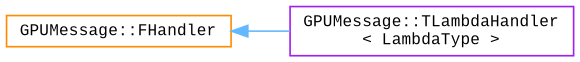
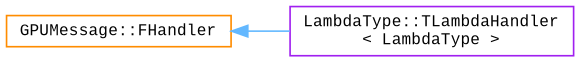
(432, 31) -> (432, 31)
